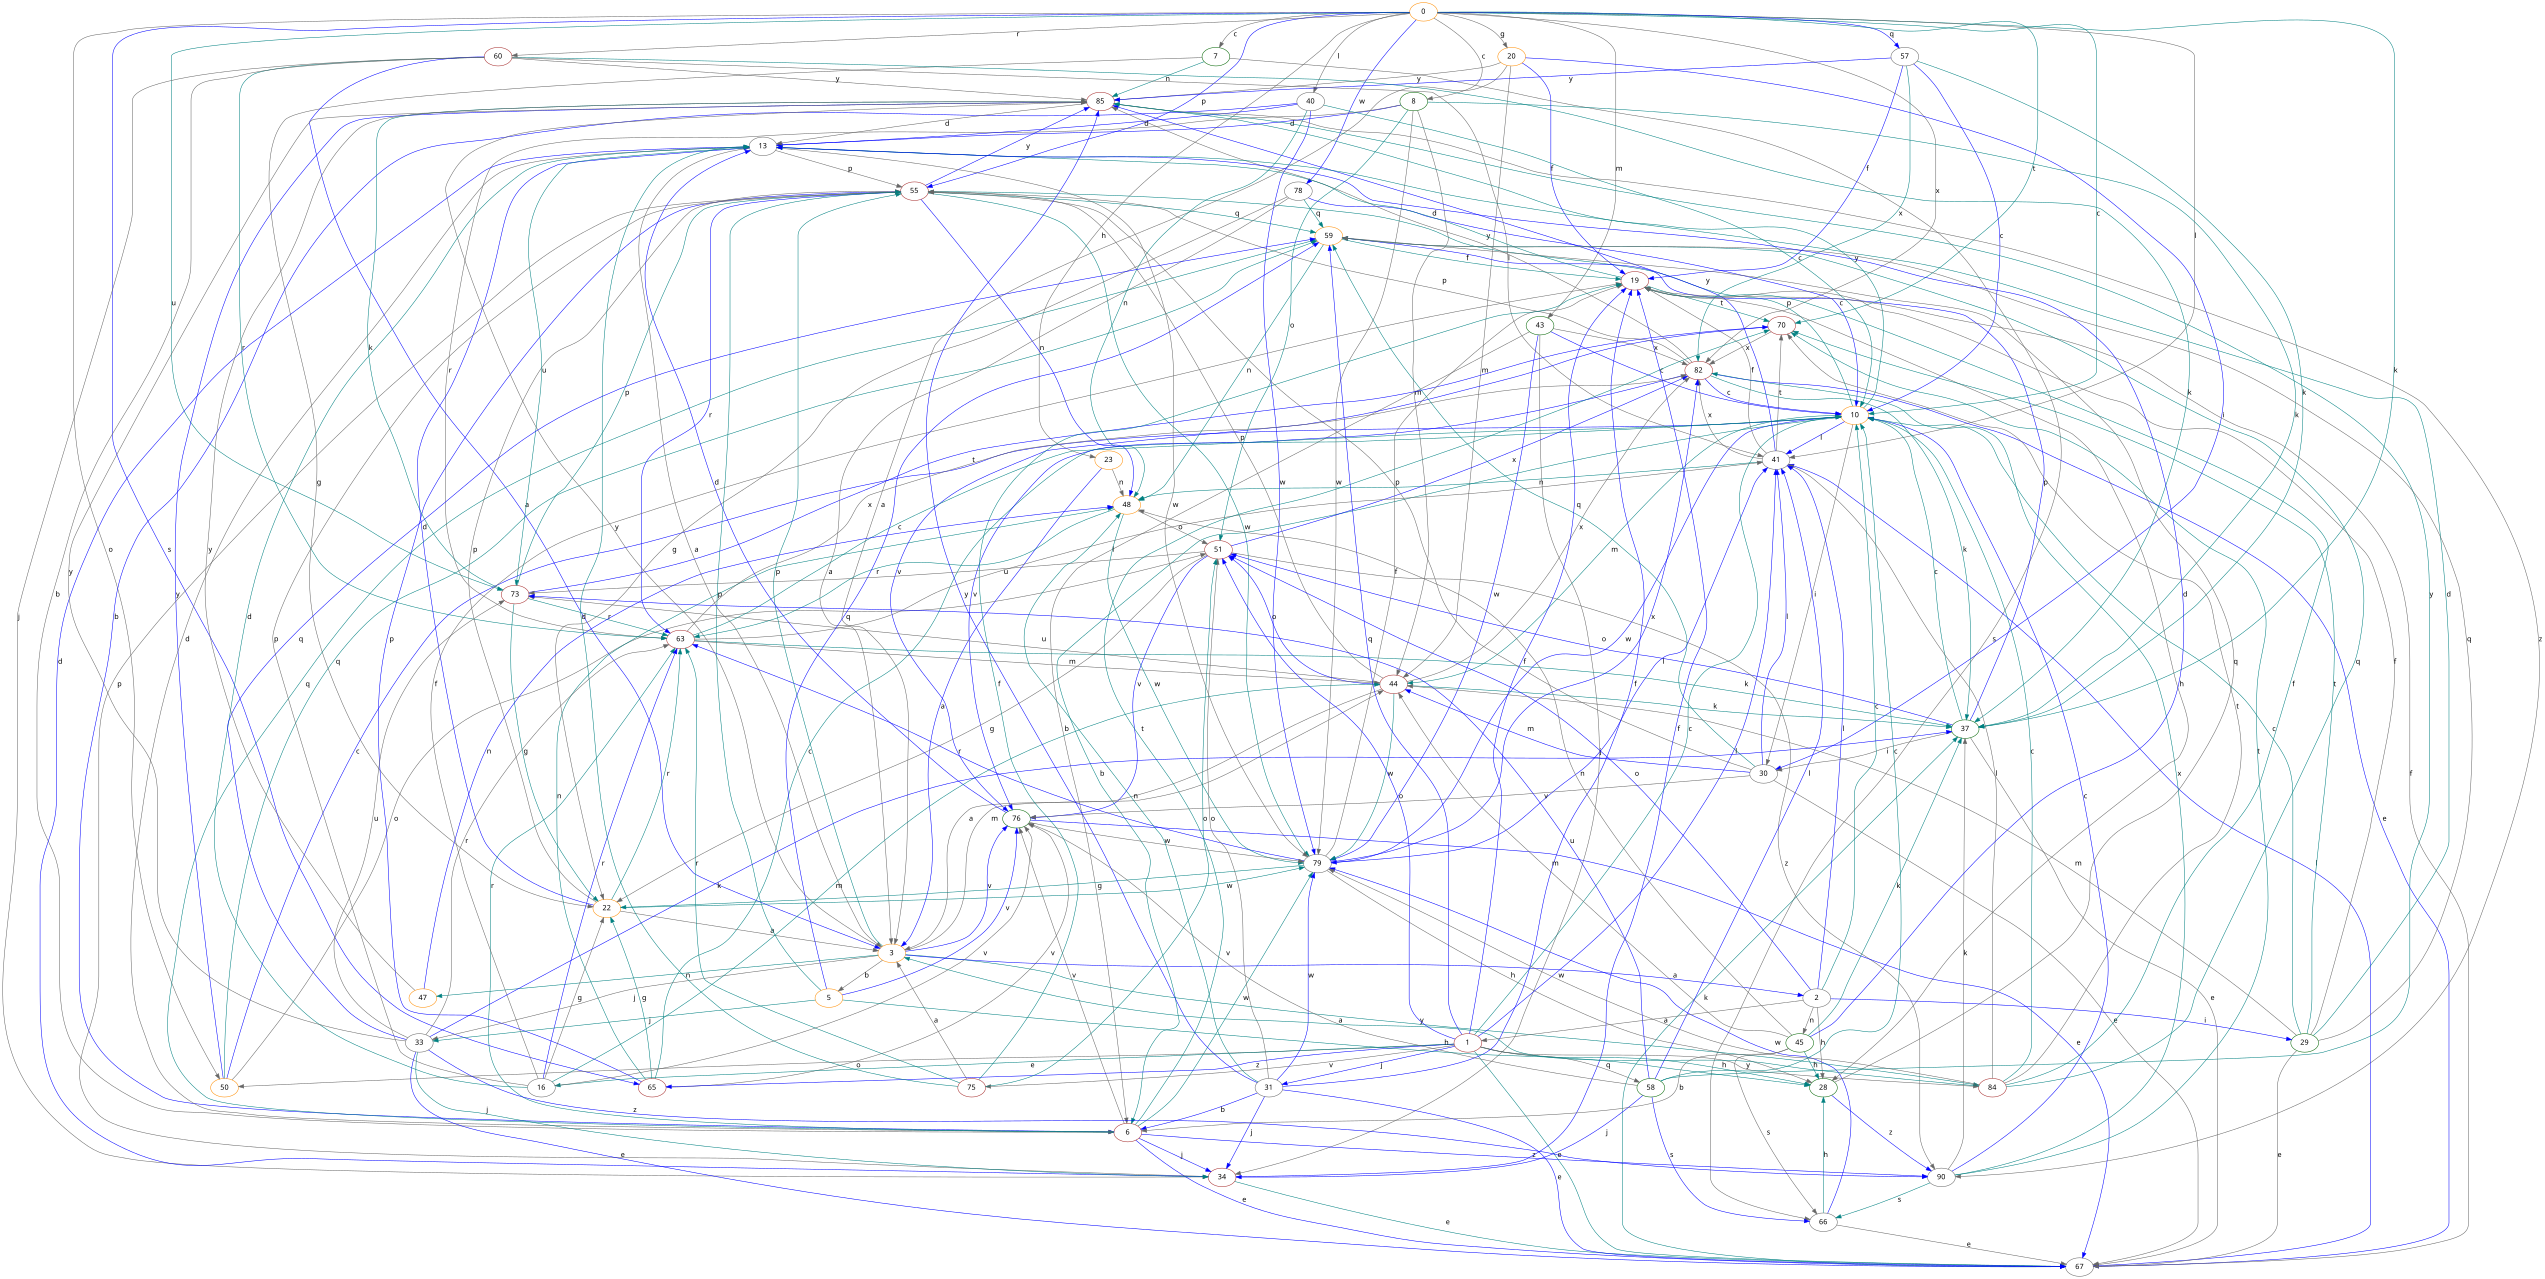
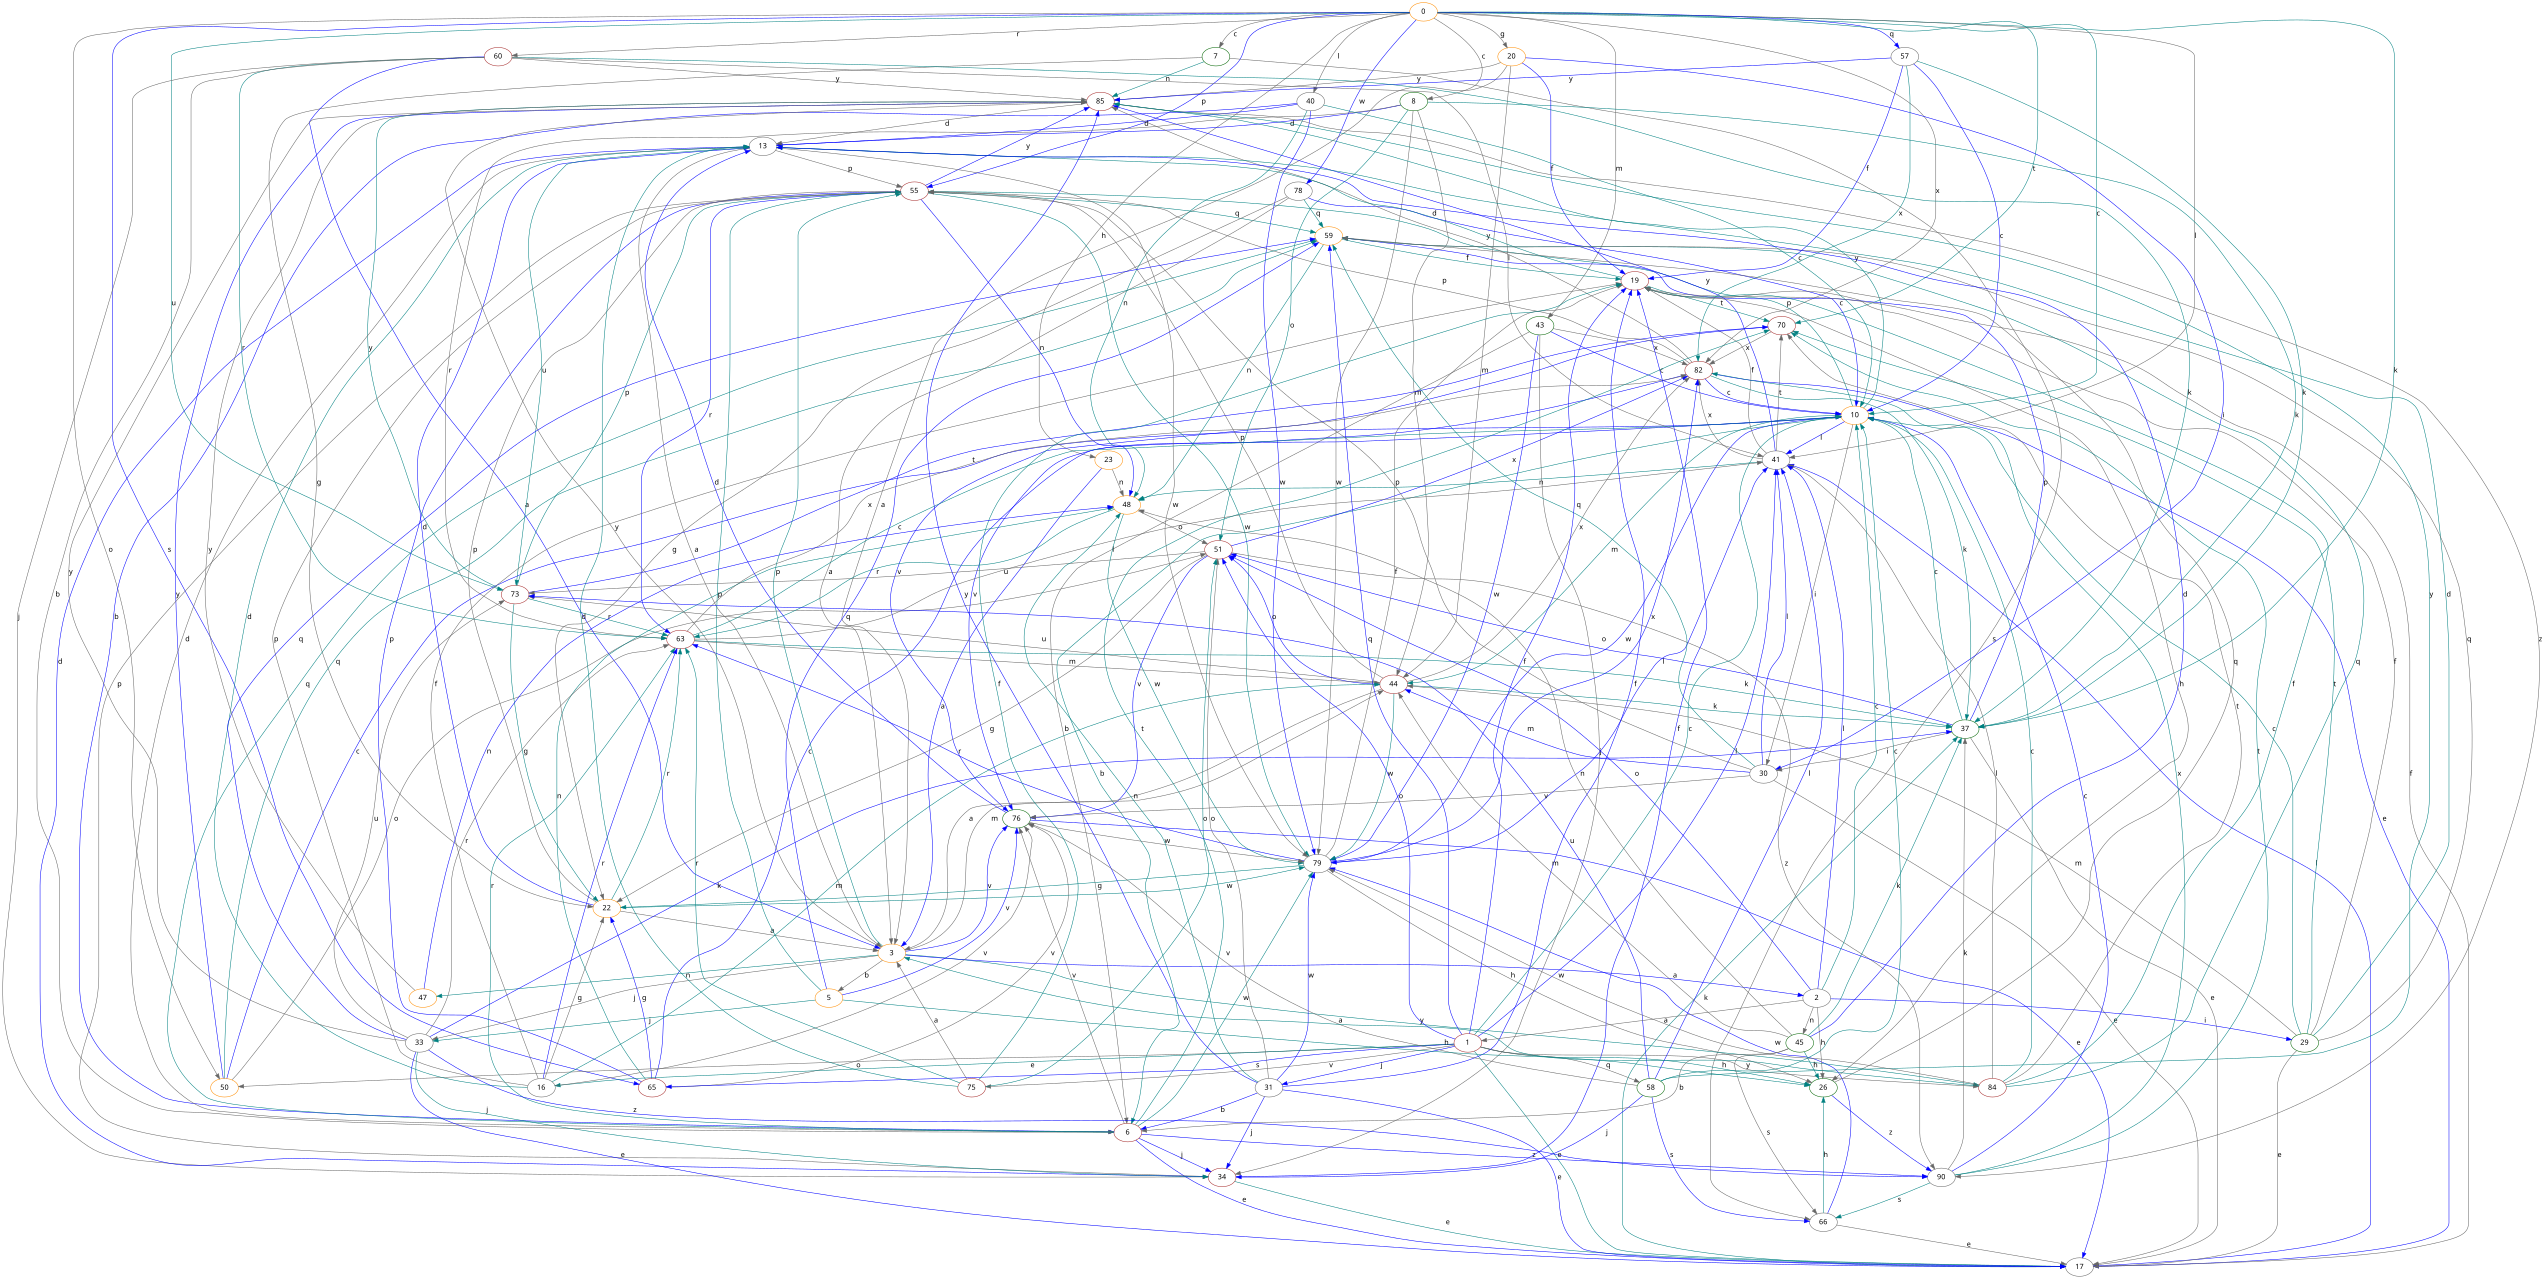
(371, 348) -> (371, 348)
(1068, 463) -> (1068, 463)
(640, 999) -> (640, 999)
(1258, 1065) -> (1258, 1065)
(1823, 1088) -> (1823, 1088)
(2080, 1267) -> (2080, 1267)
